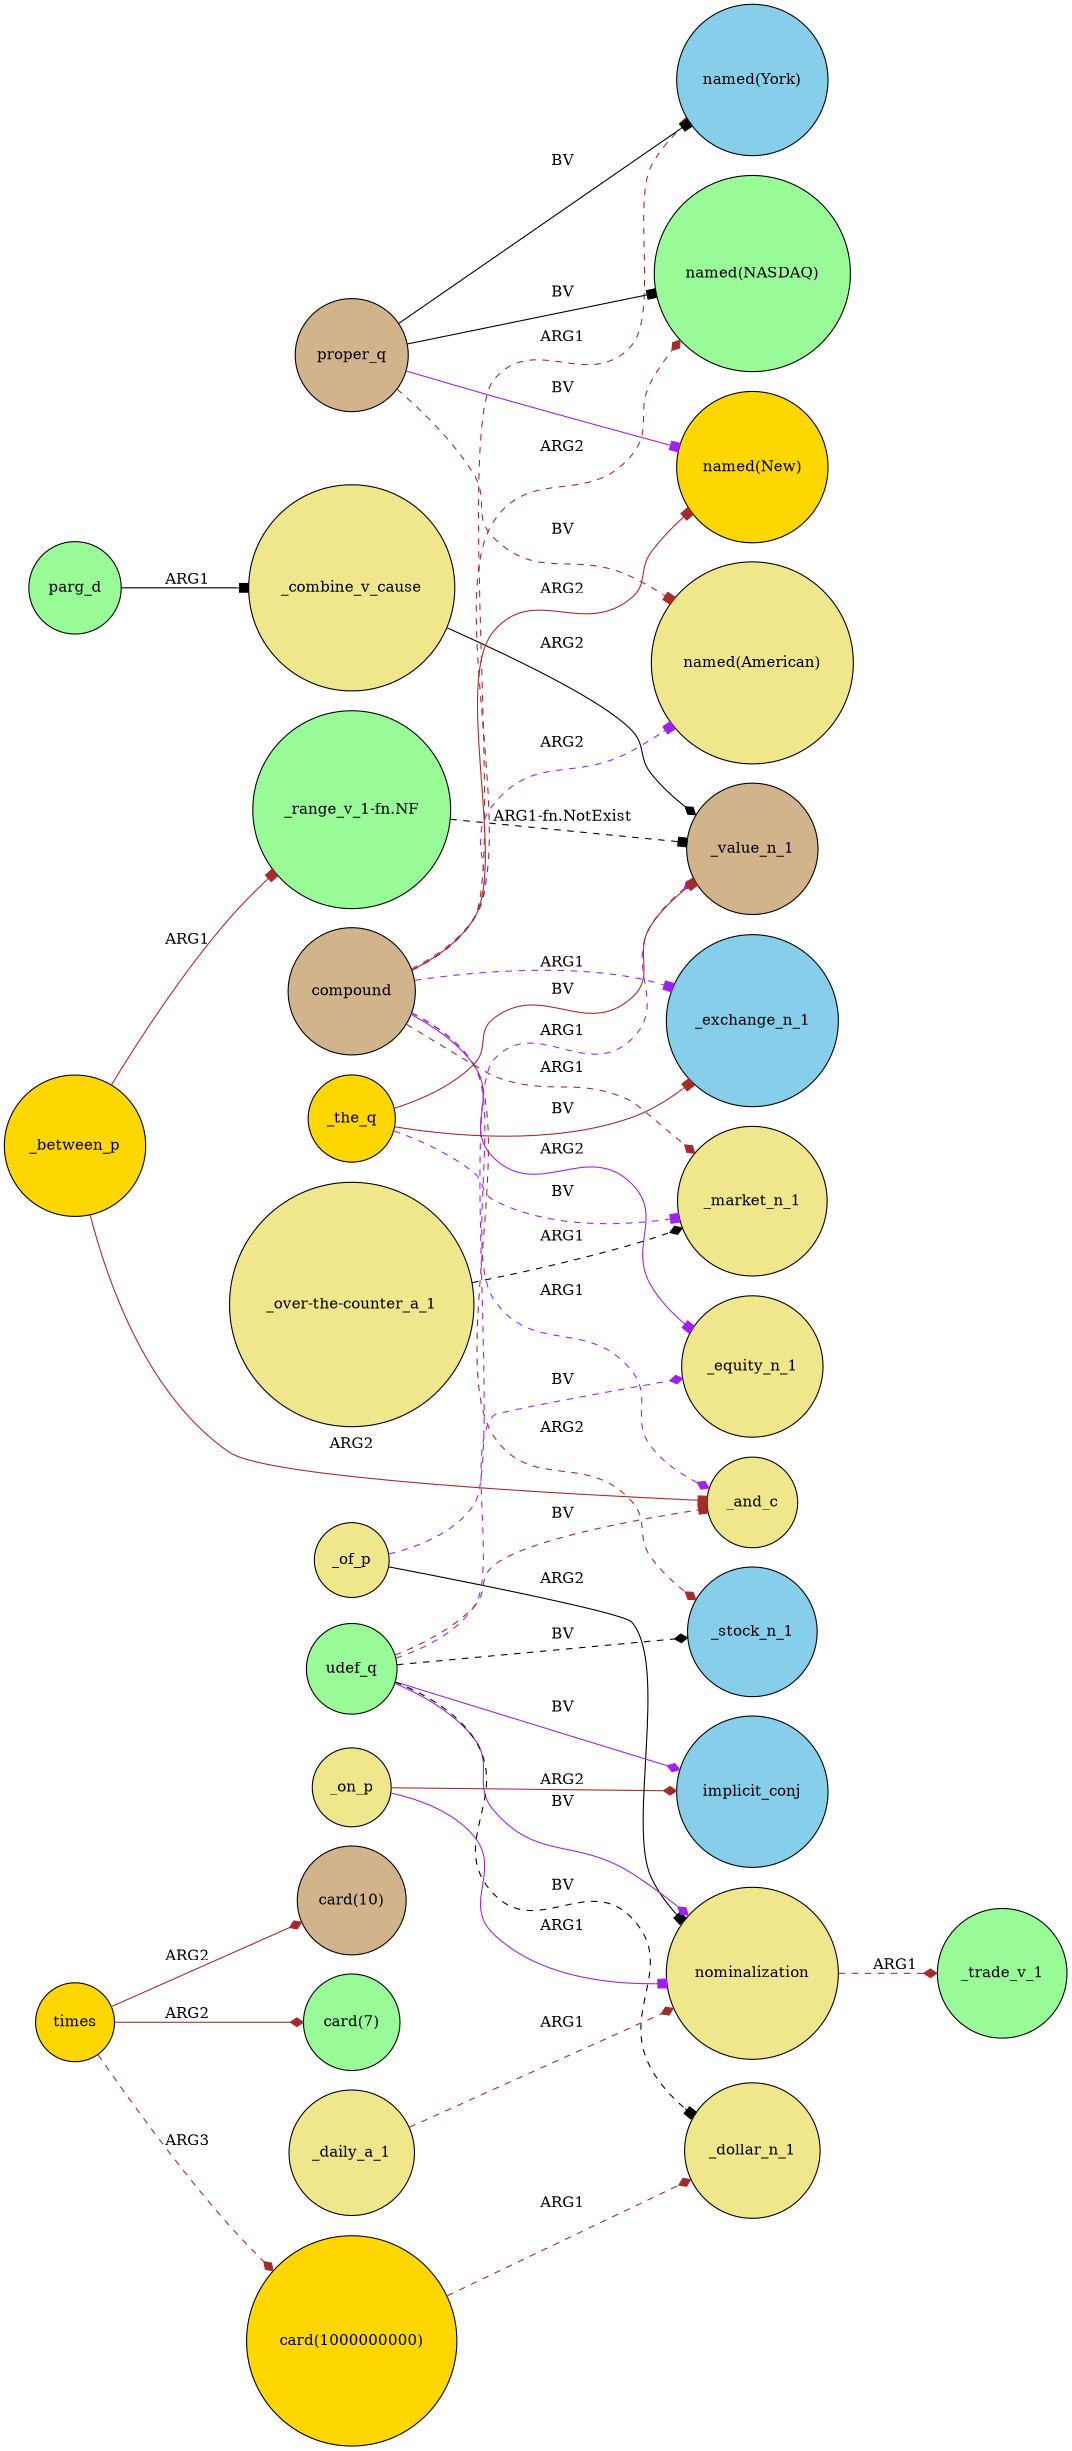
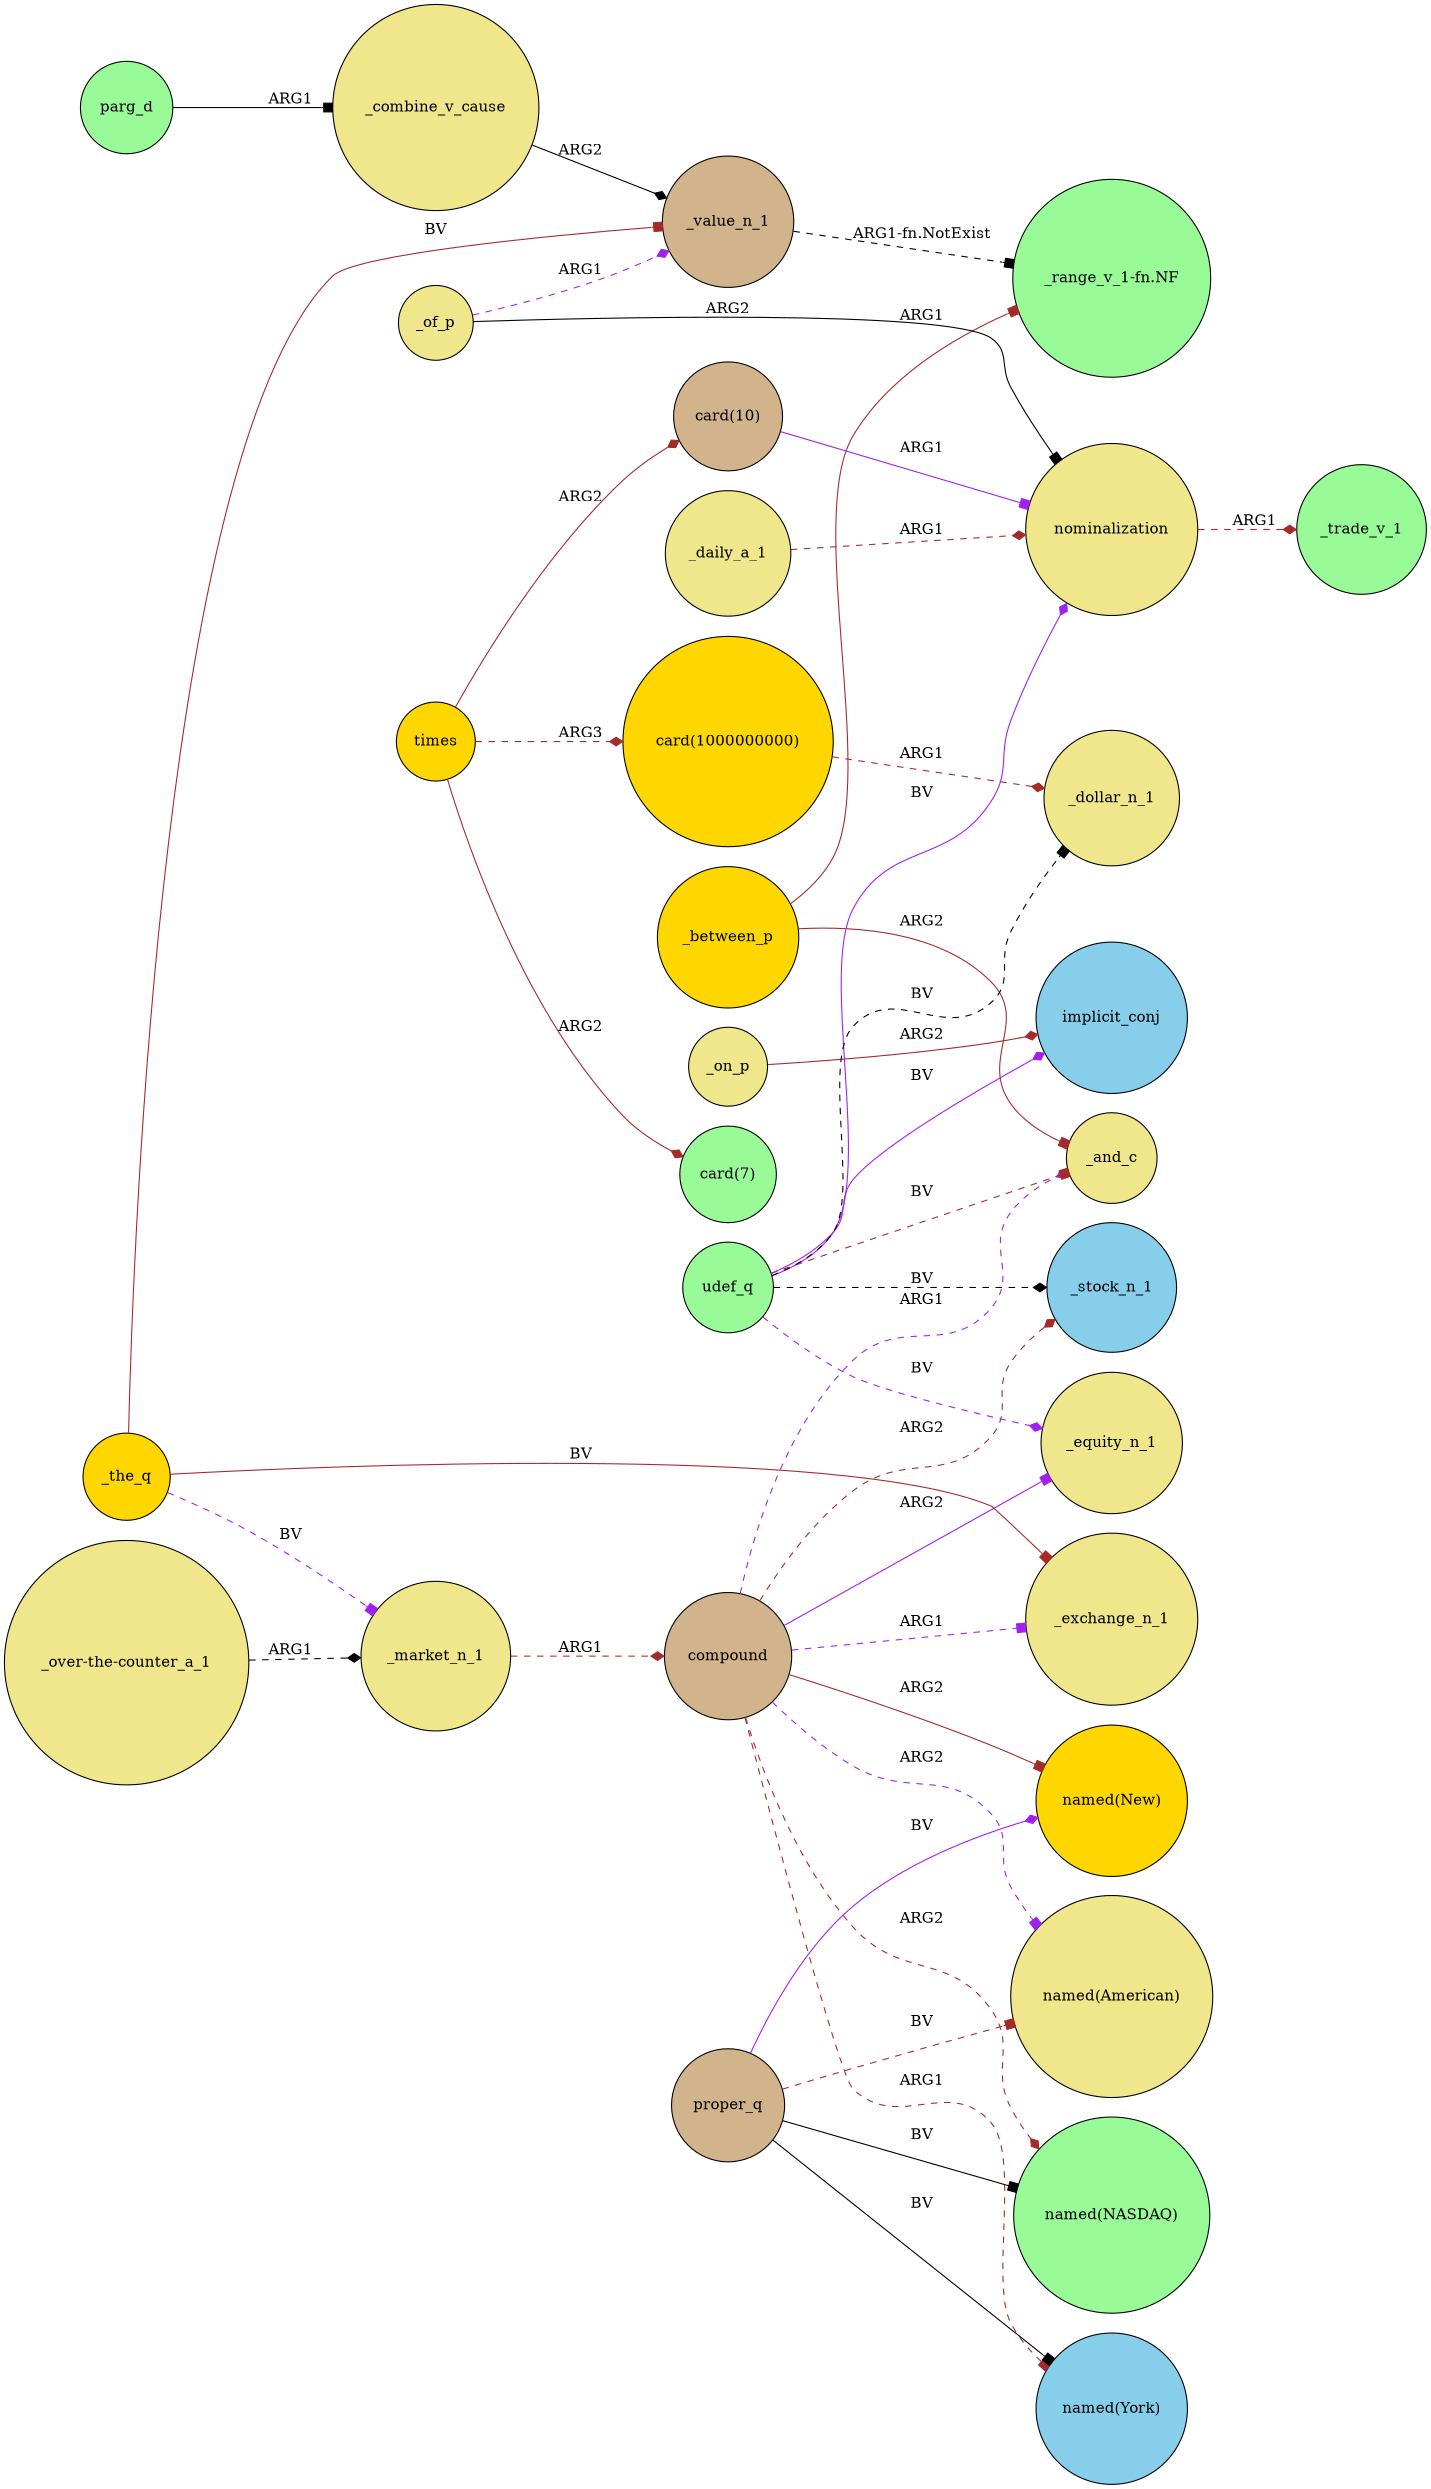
(537, 409) -> (858, 1902)
(563, 830) -> (898, 247)
(752, 1021) -> (1112, 1619)
(547, 1087) -> (581, 1656)
(486, 1924) -> (899, 467)
